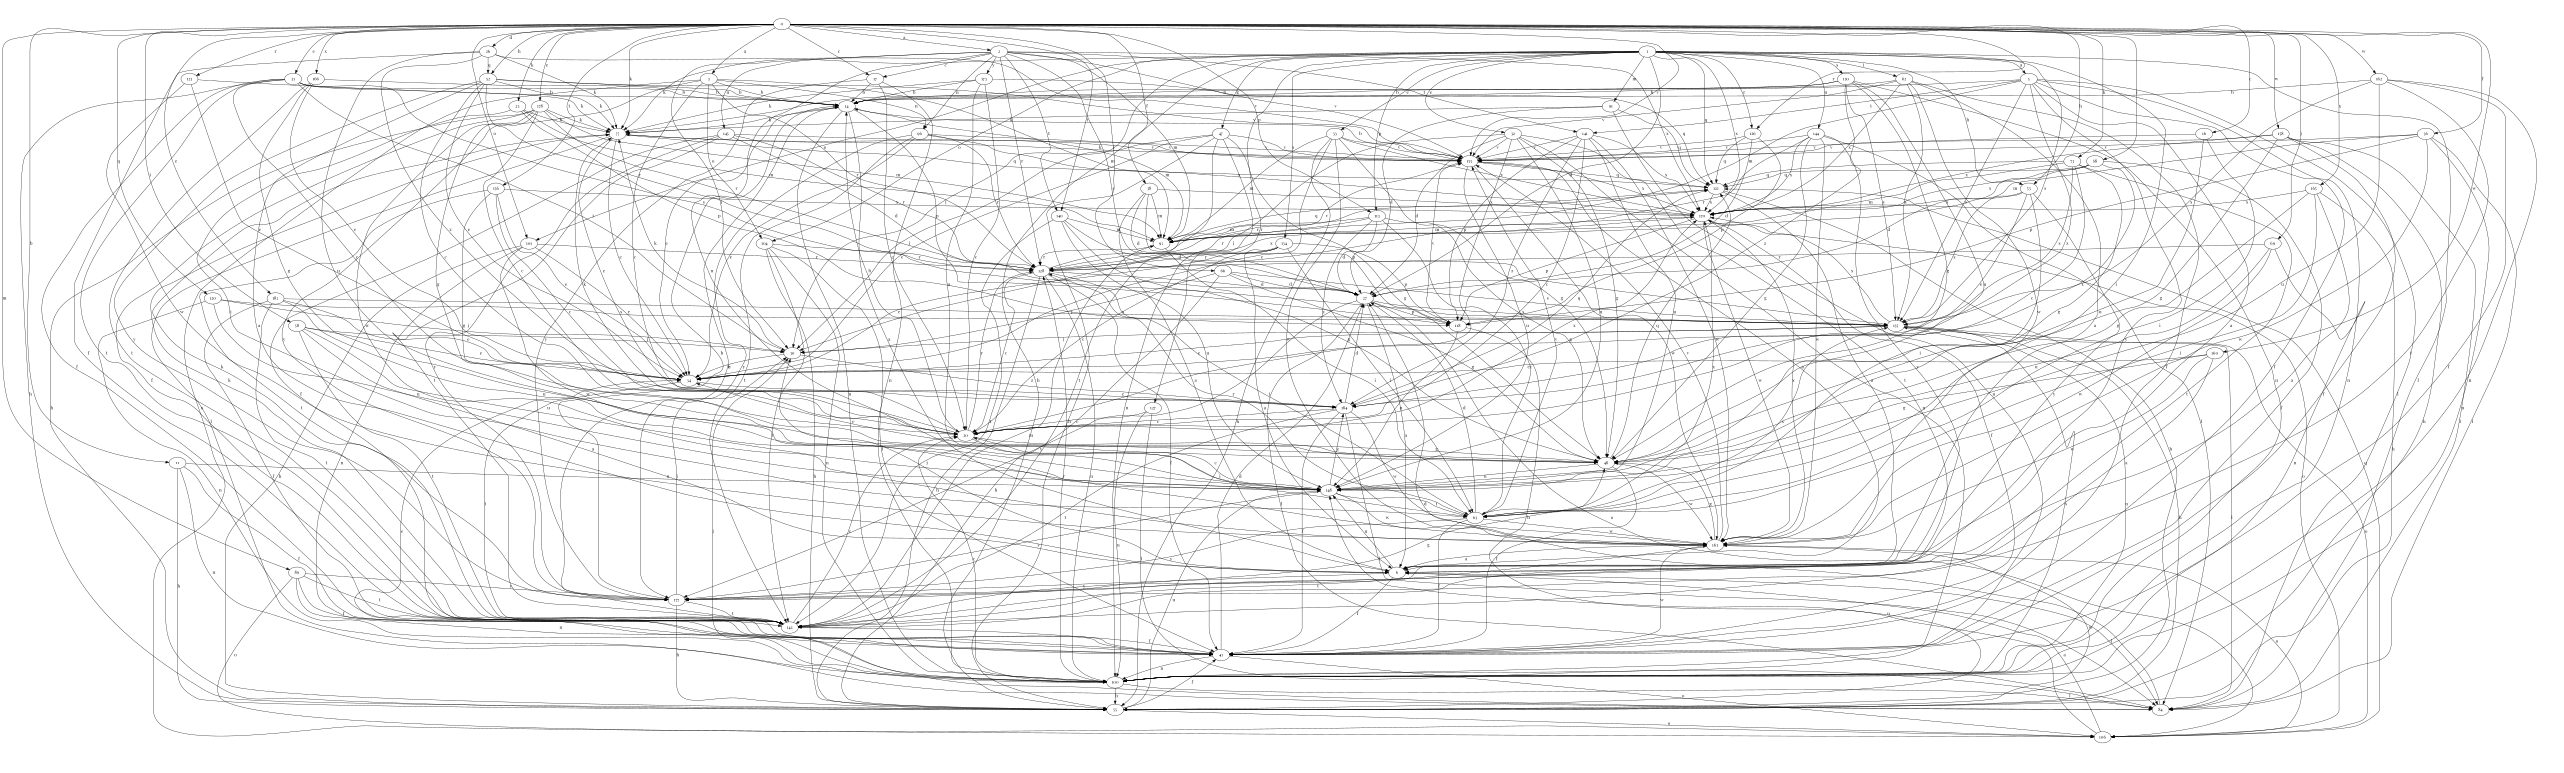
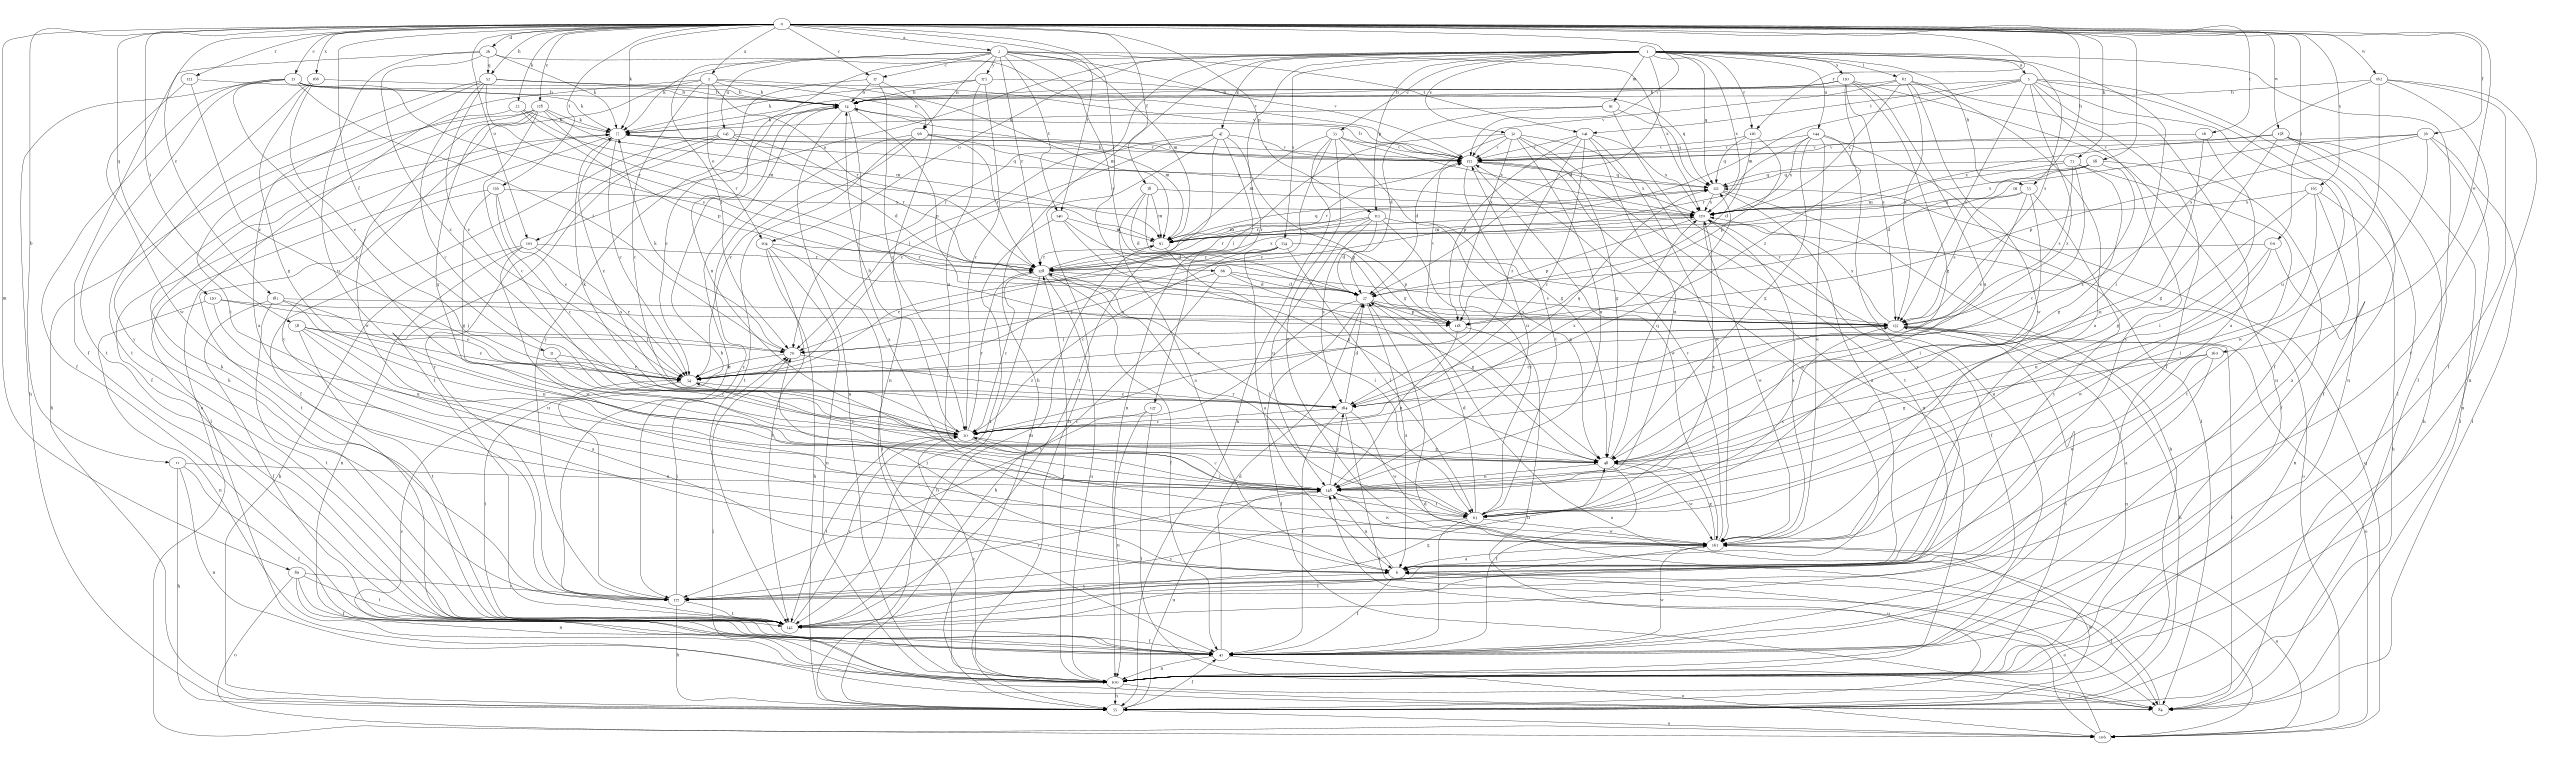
(578, 98) -> none
(1199, 337) -> (1273, 347)
none -> (552, 353)
(792, 353) -> (792, 353)
(1065, 512) -> (845, 496)
